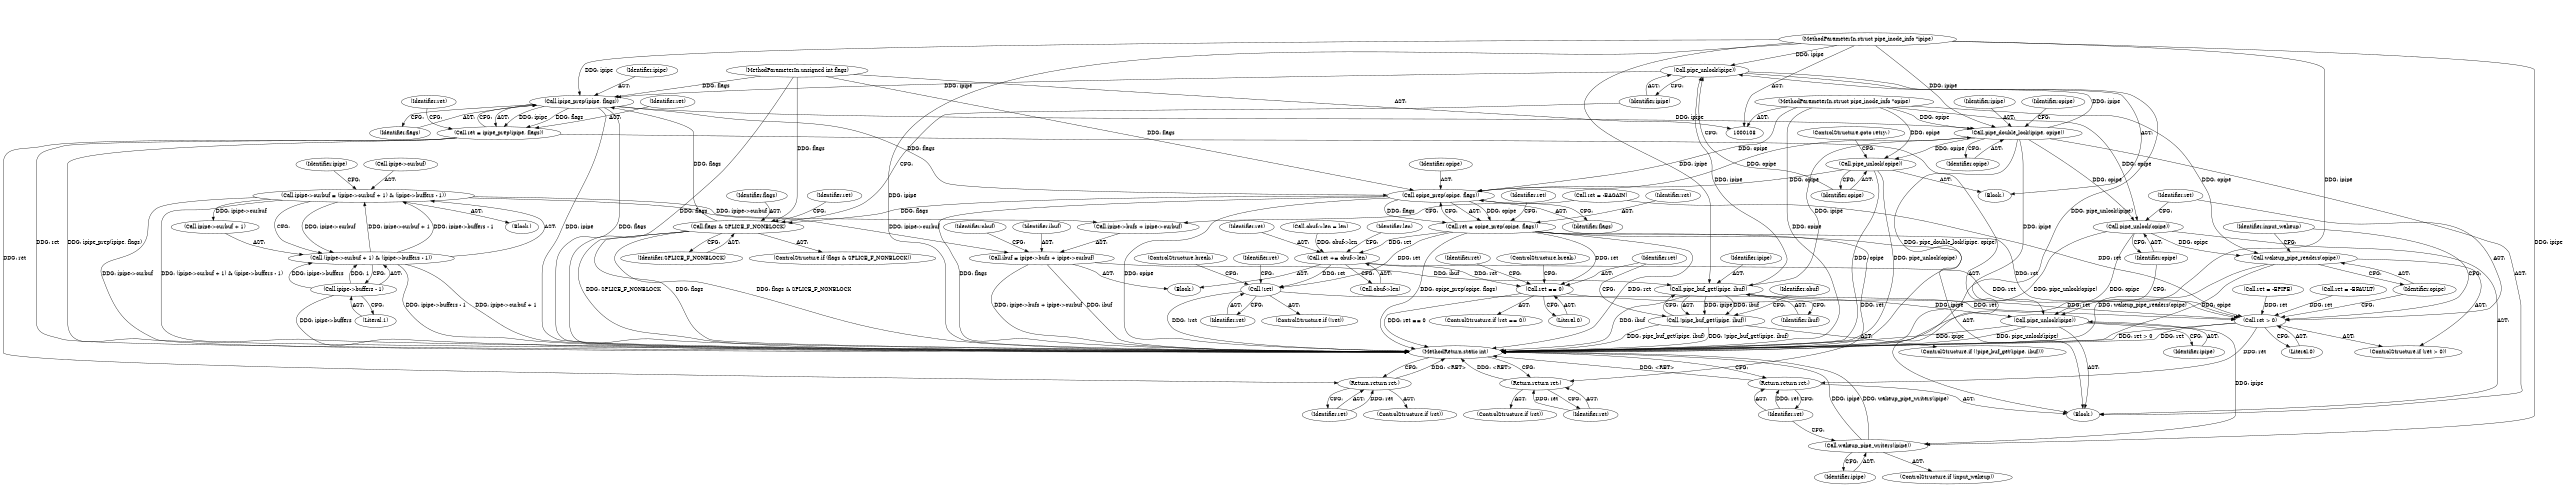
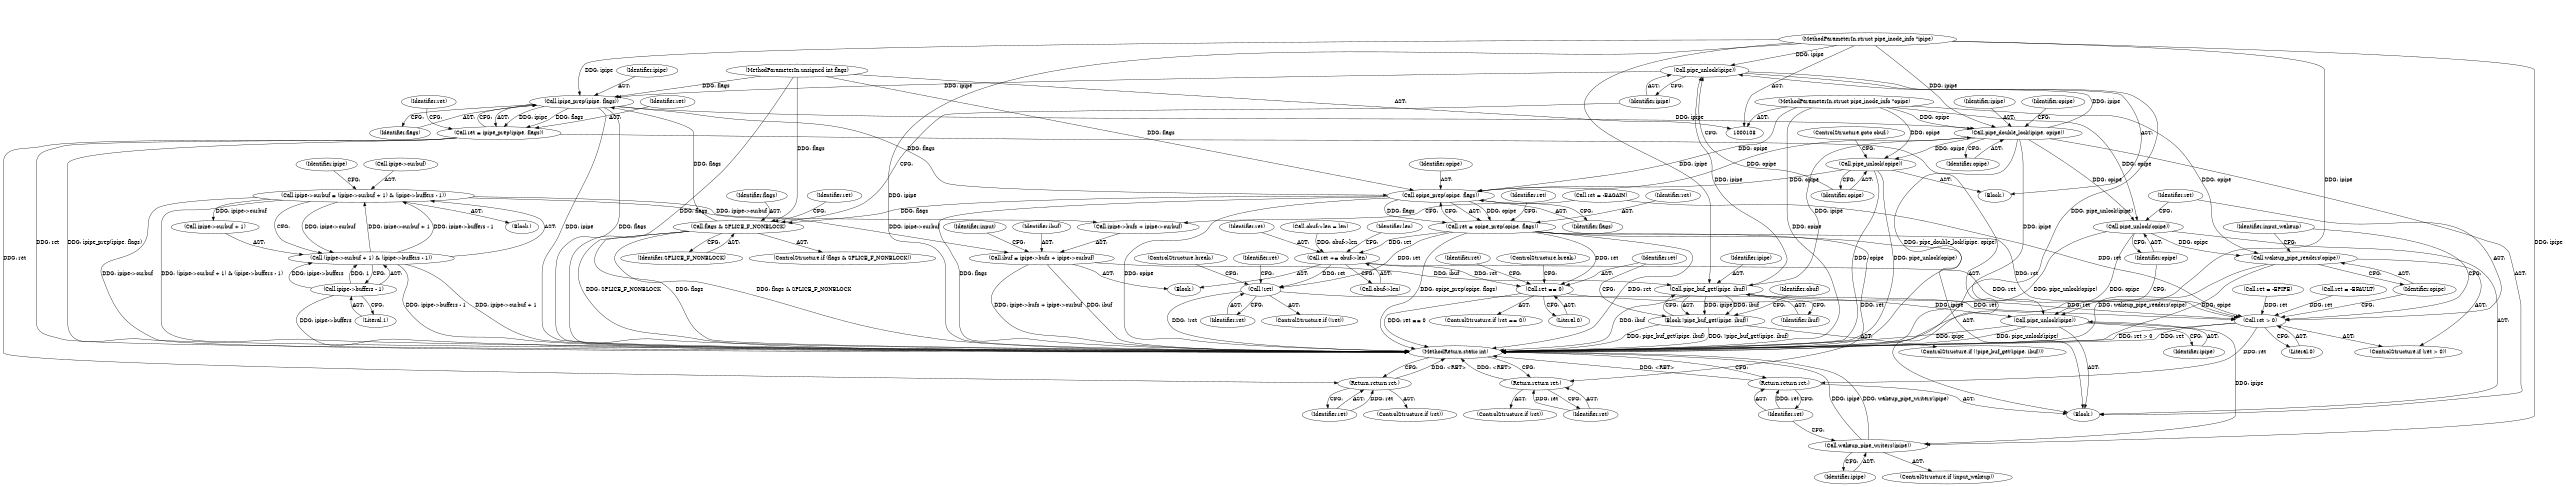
(1851, 133) -> (1851, 133)
(975, 227) -> (975, 227)
(1707, 321) -> (1707, 321)
